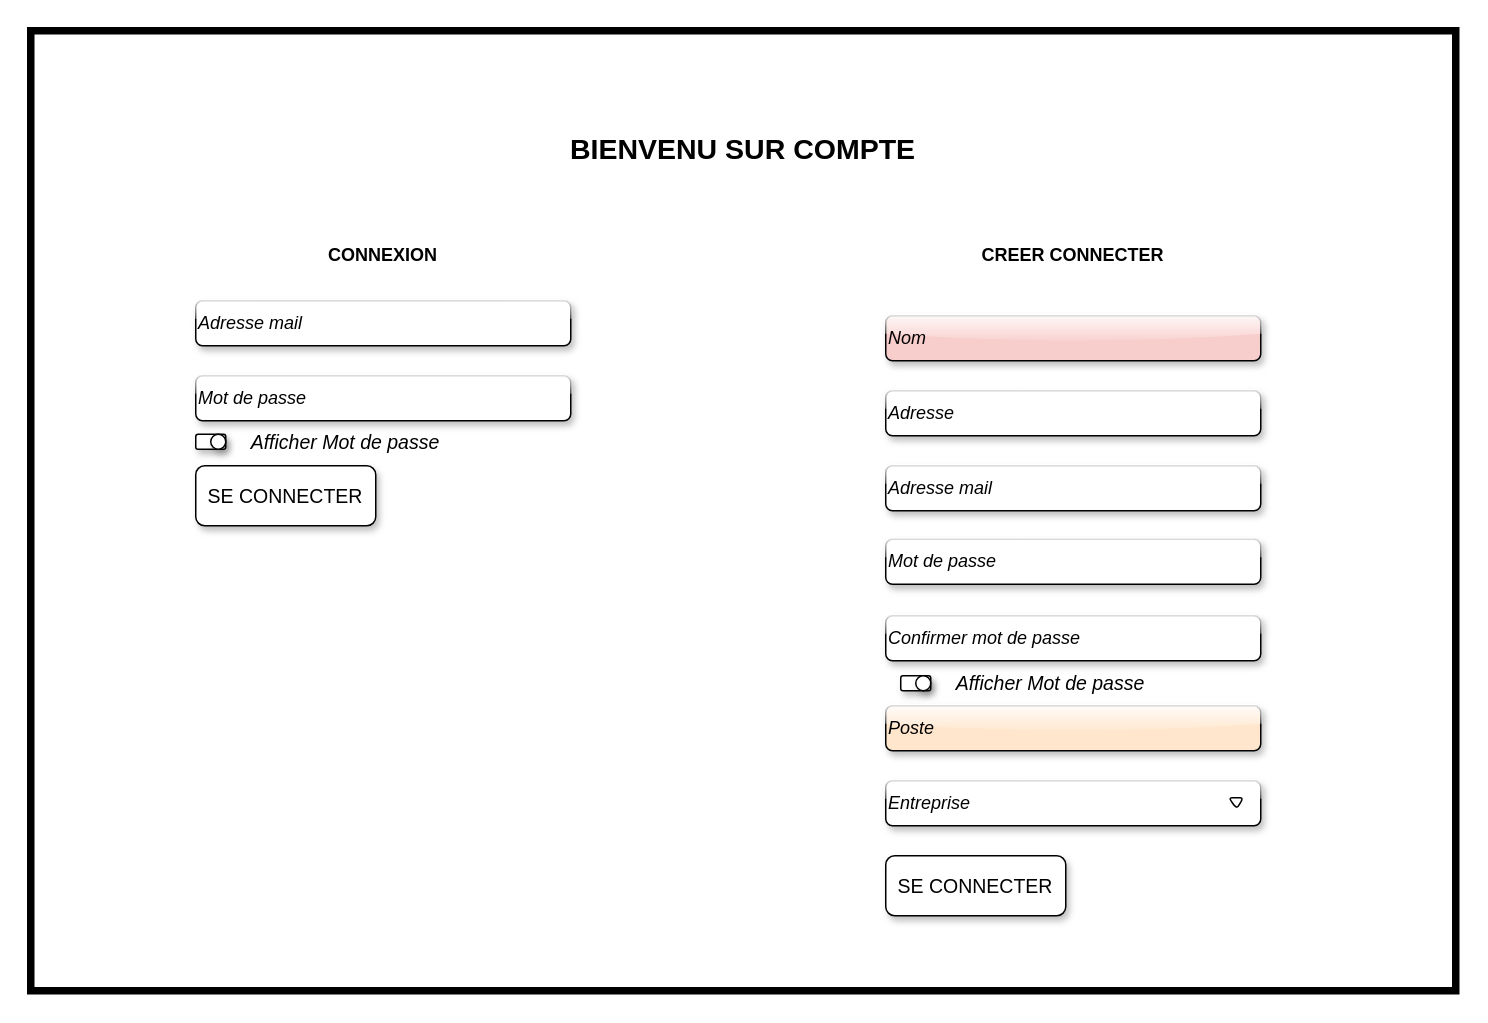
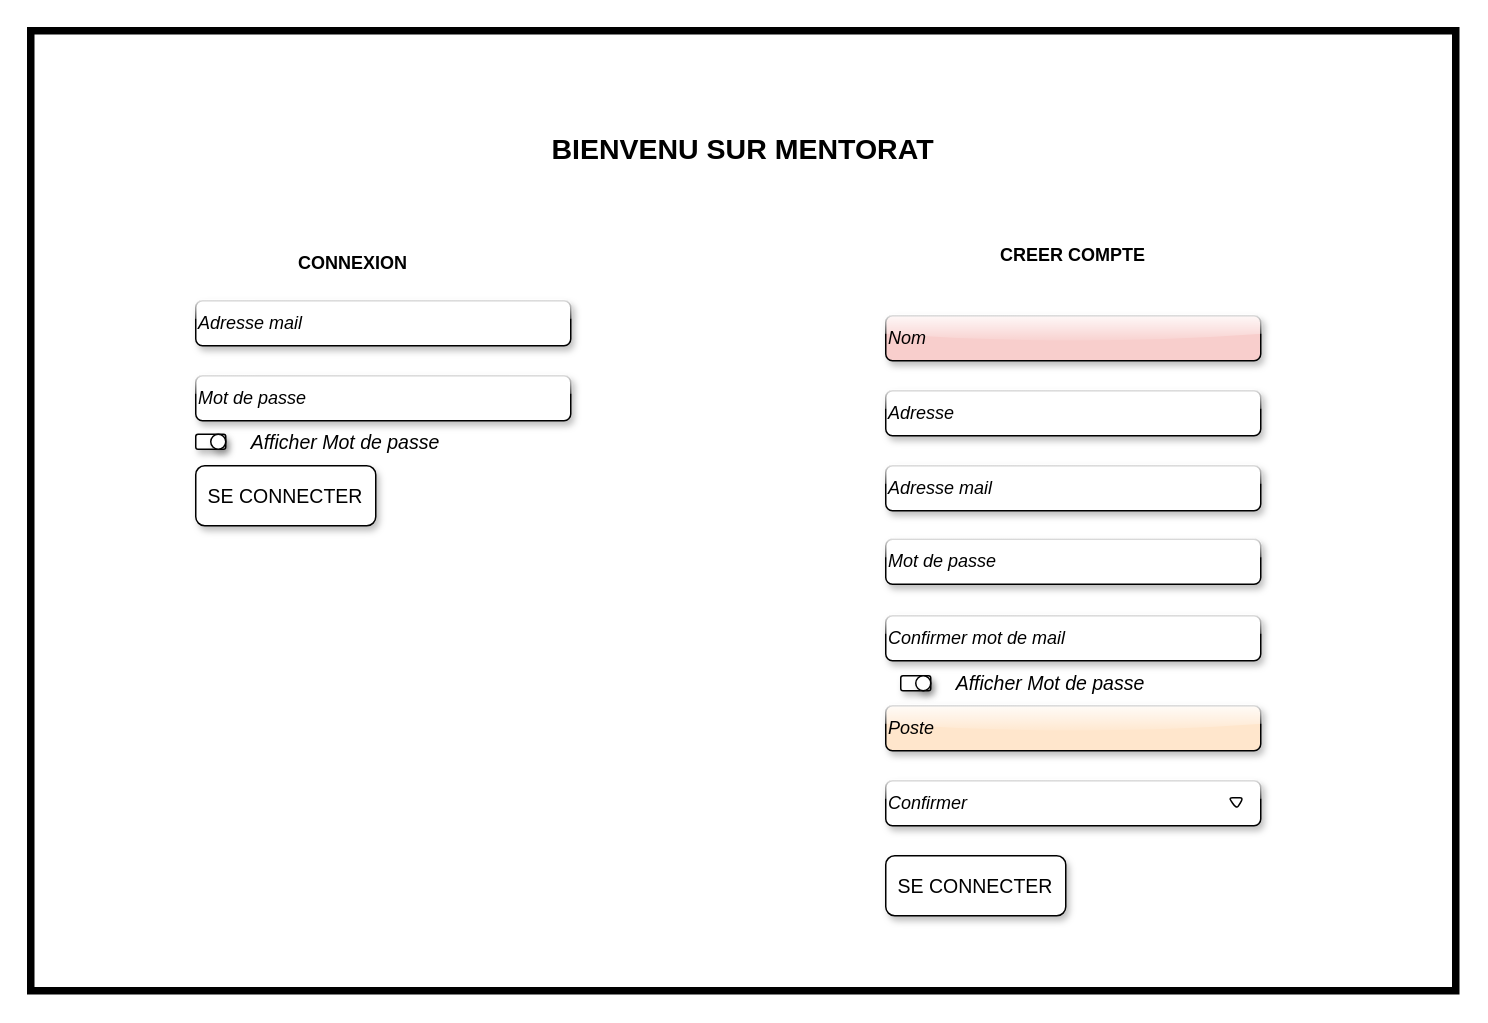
(743, 151) -> (743, 151)
(383, 256) -> (353, 263)
(1073, 256) -> (1073, 256)
(990, 638) -> (981, 638)
(937, 803) -> (932, 803)
